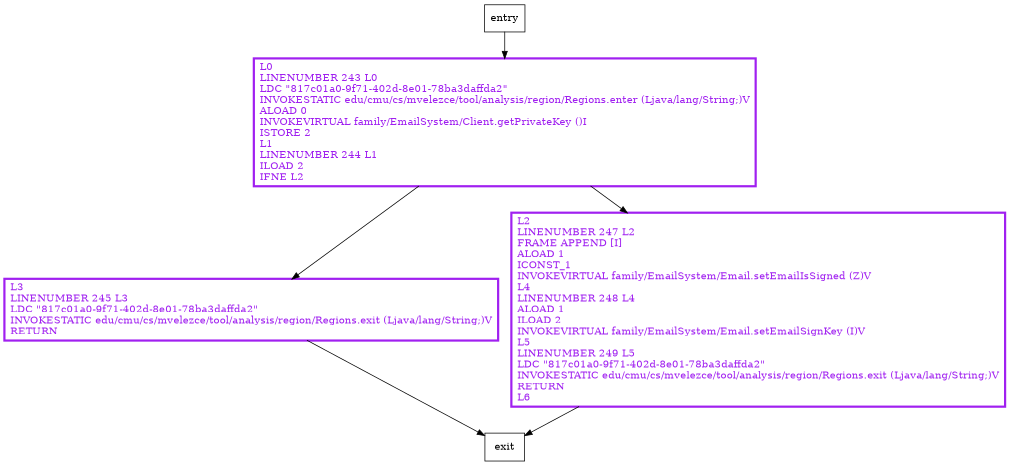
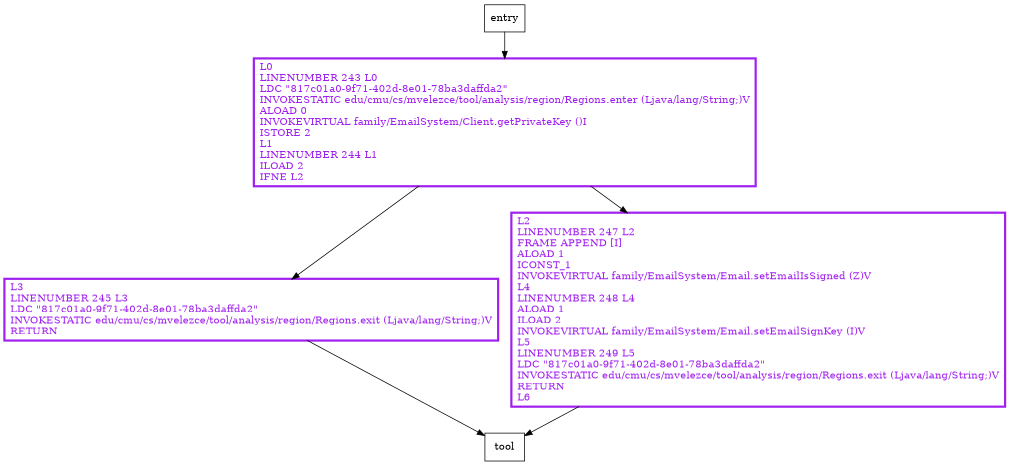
(505, 447) -> (505, 447)
